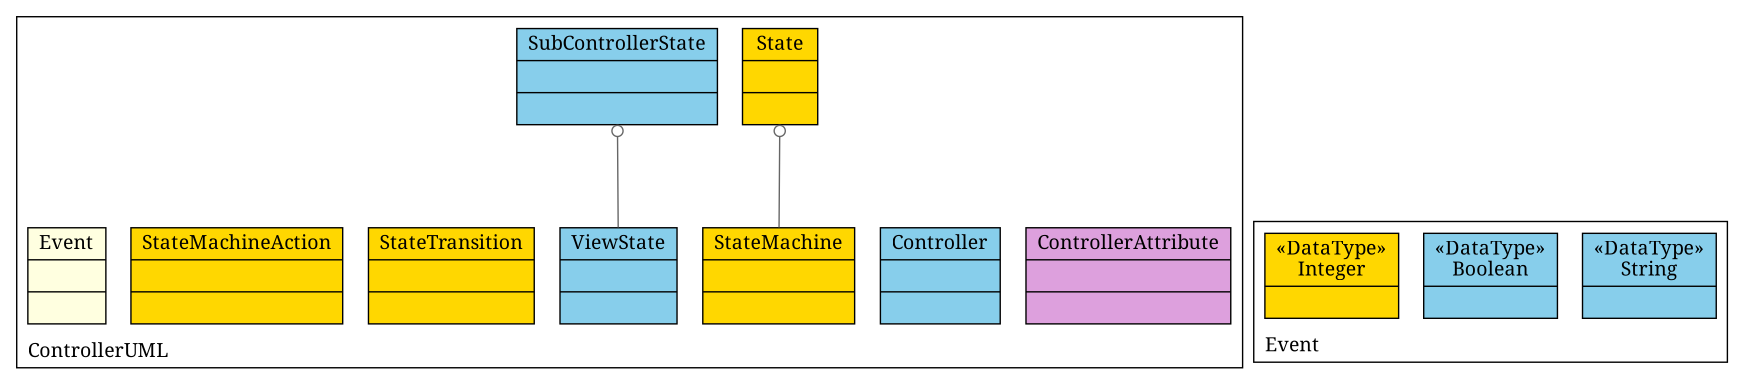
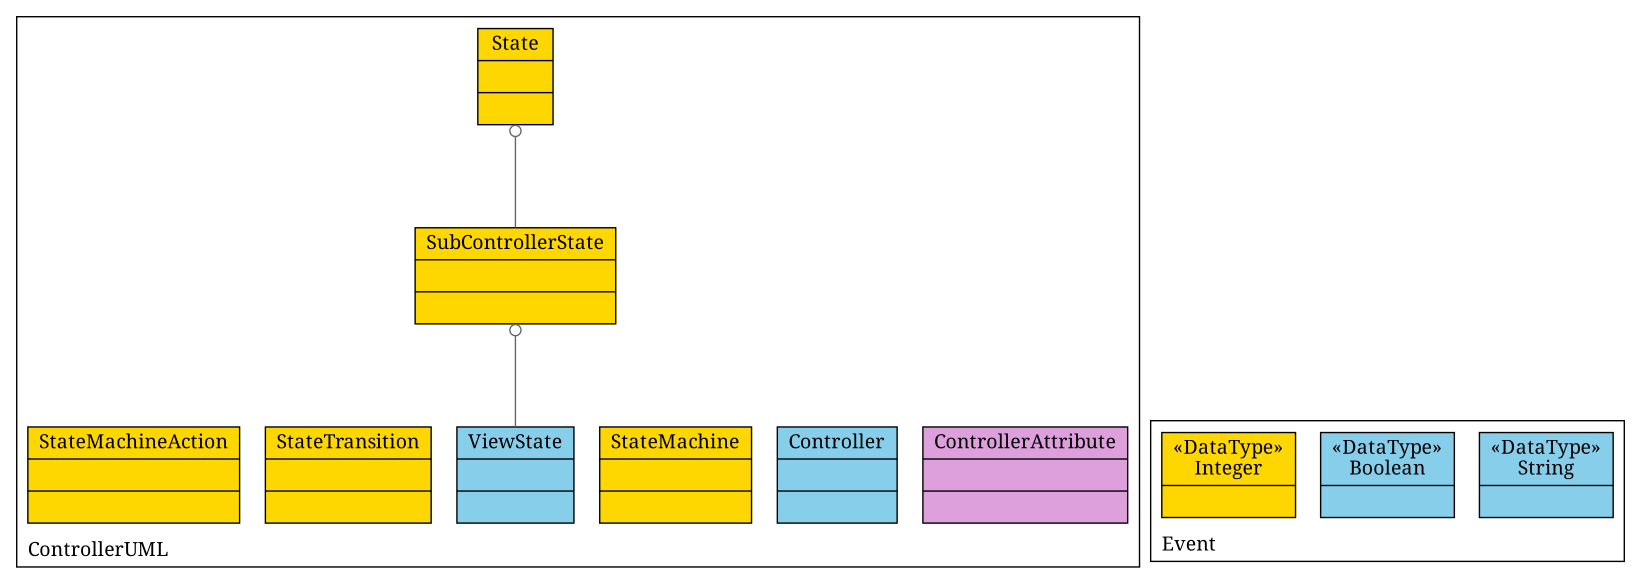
(617, 77) -> (515, 276)
(779, 182) -> (515, 182)
(67, 276) -> none
